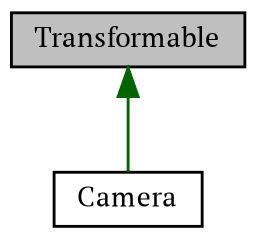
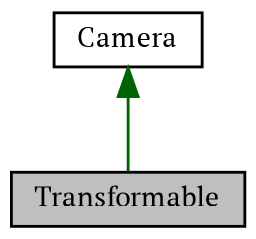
(128, 134) -> (128, 134)
